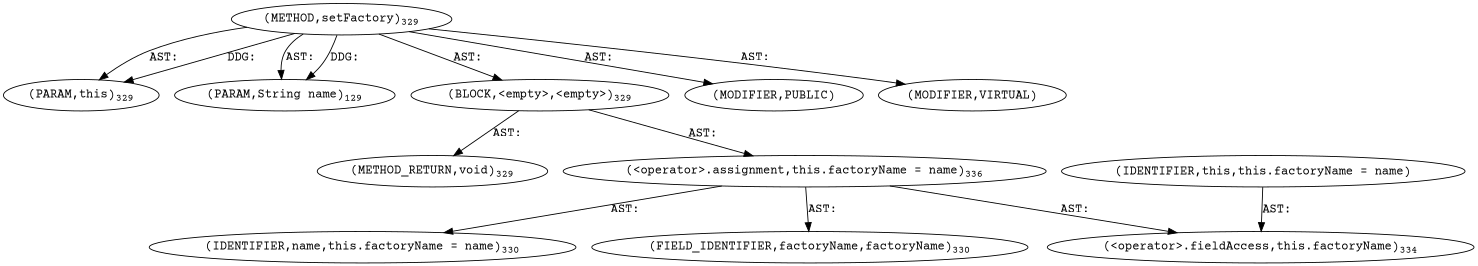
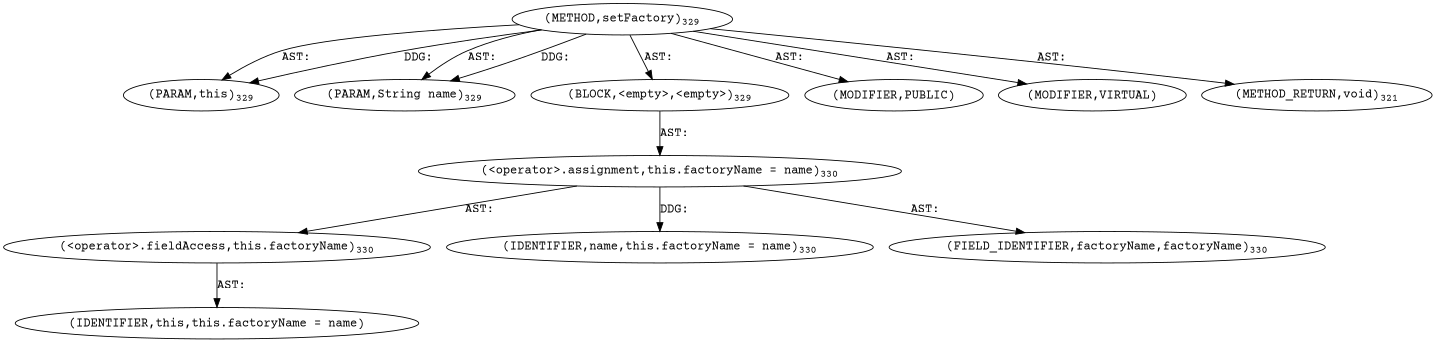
(353, 94) -> (473, 94)
(490, 131) -> (968, 55)
(505, 170) -> (1389, 94)
(974, 170) -> (829, 170)
(1262, 205) -> (217, 281)
(629, 209) -> (678, 209)
(1409, 246) -> (365, 246)
